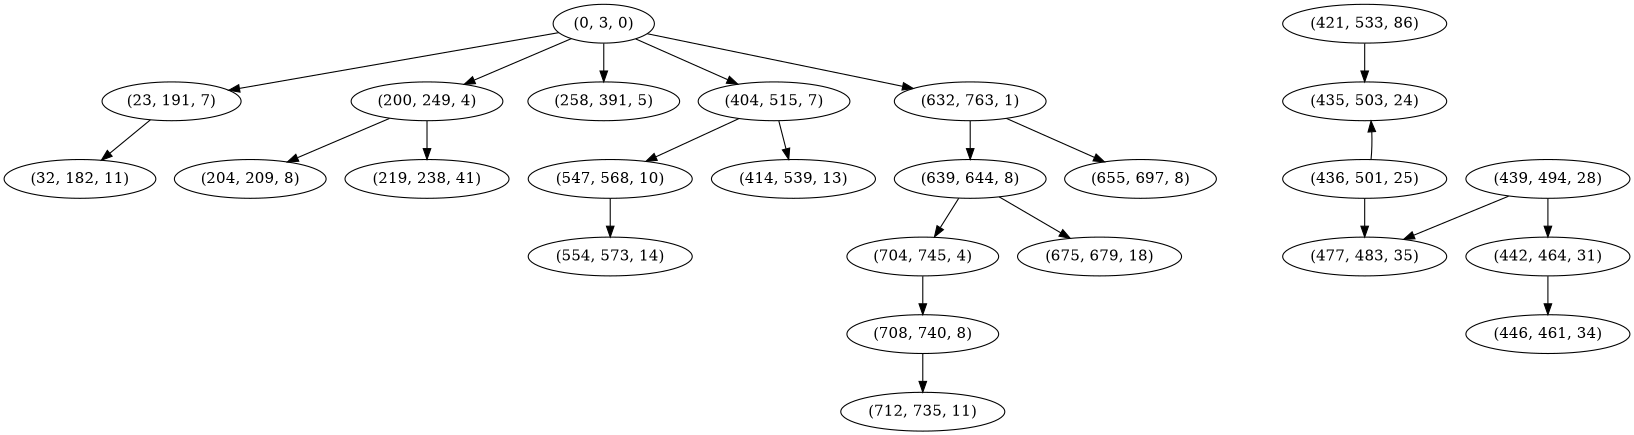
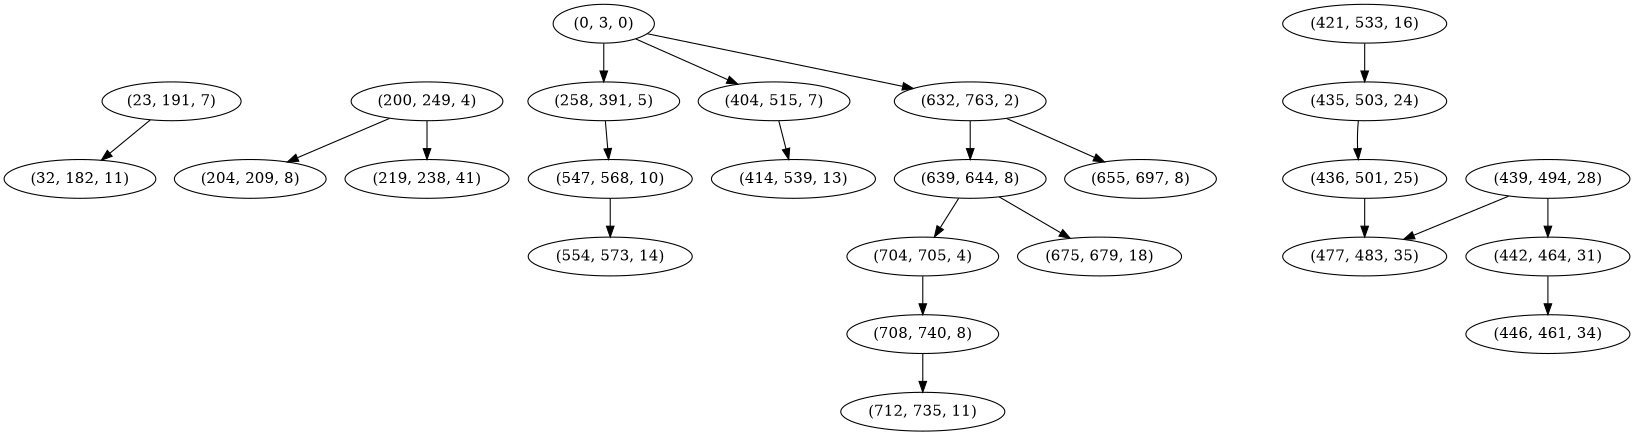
(1365, 24) -> (1365, 24)
(523, 59) -> none
(399, 61) -> none
(970, 101) -> (970, 101)
(697, 138) -> (607, 135)
(1372, 146) -> (1357, 135)
(923, 257) -> (923, 257)
